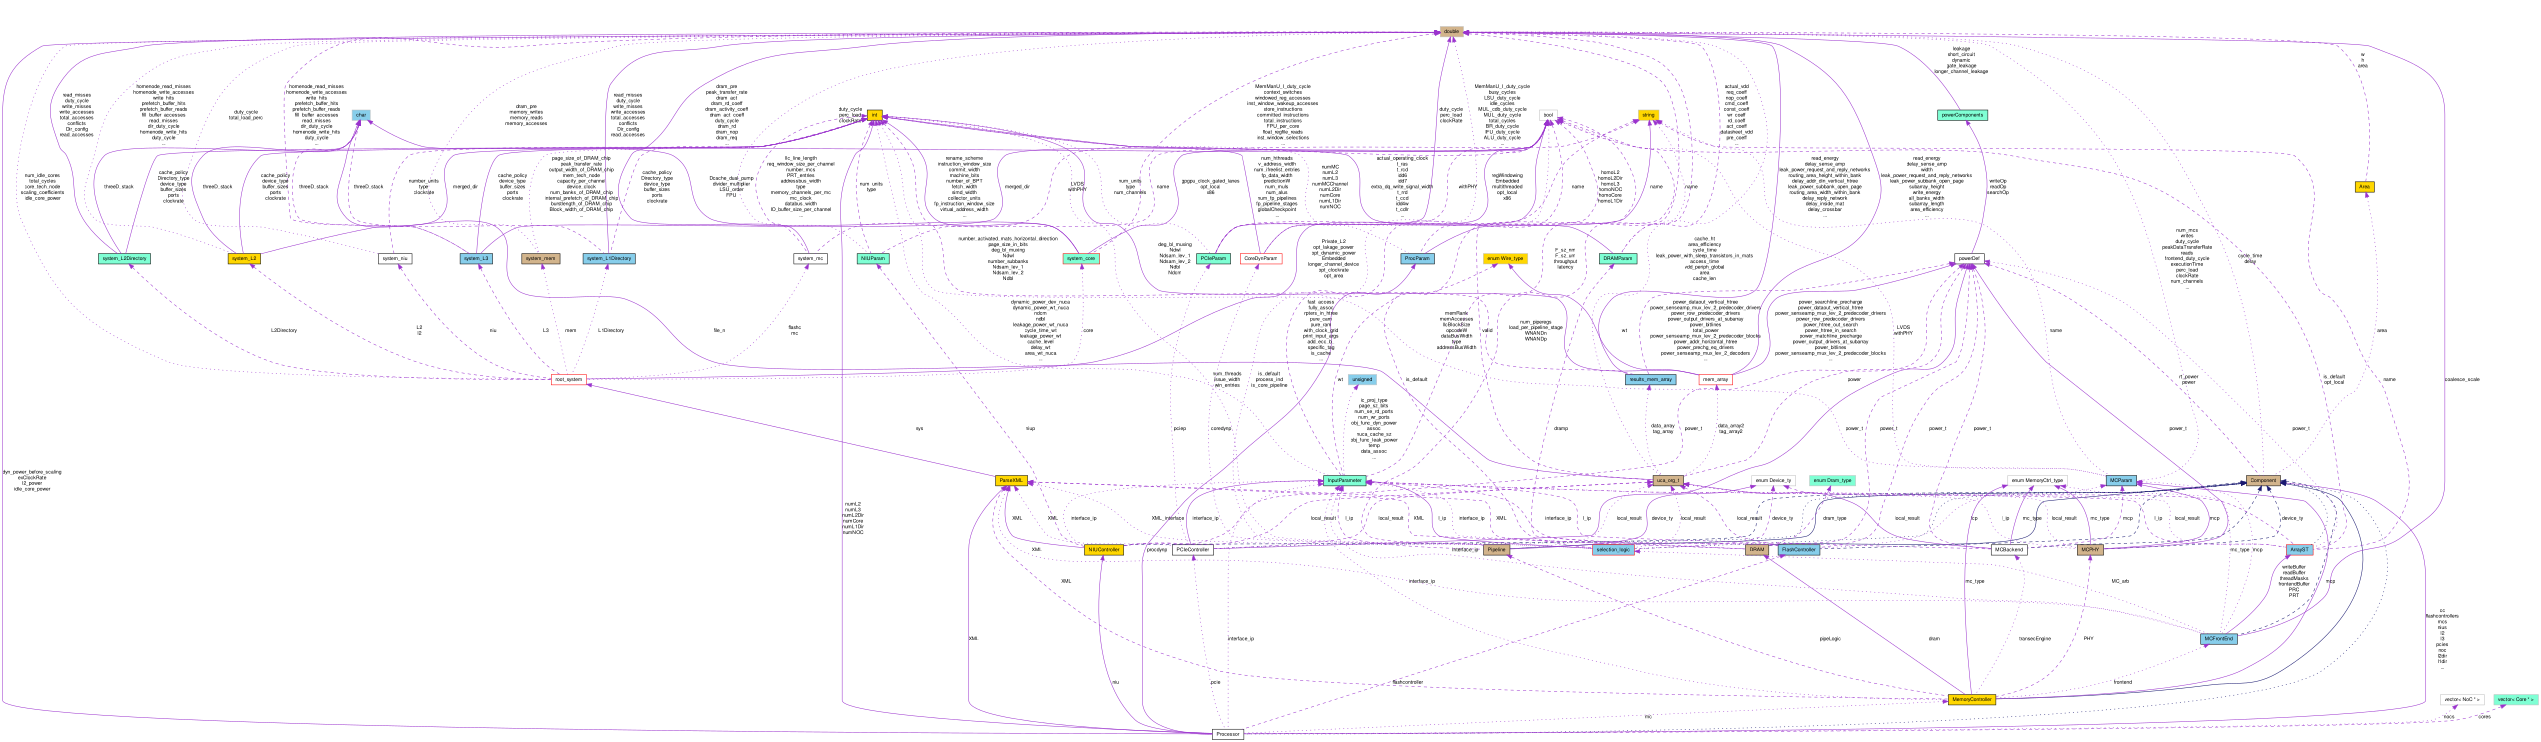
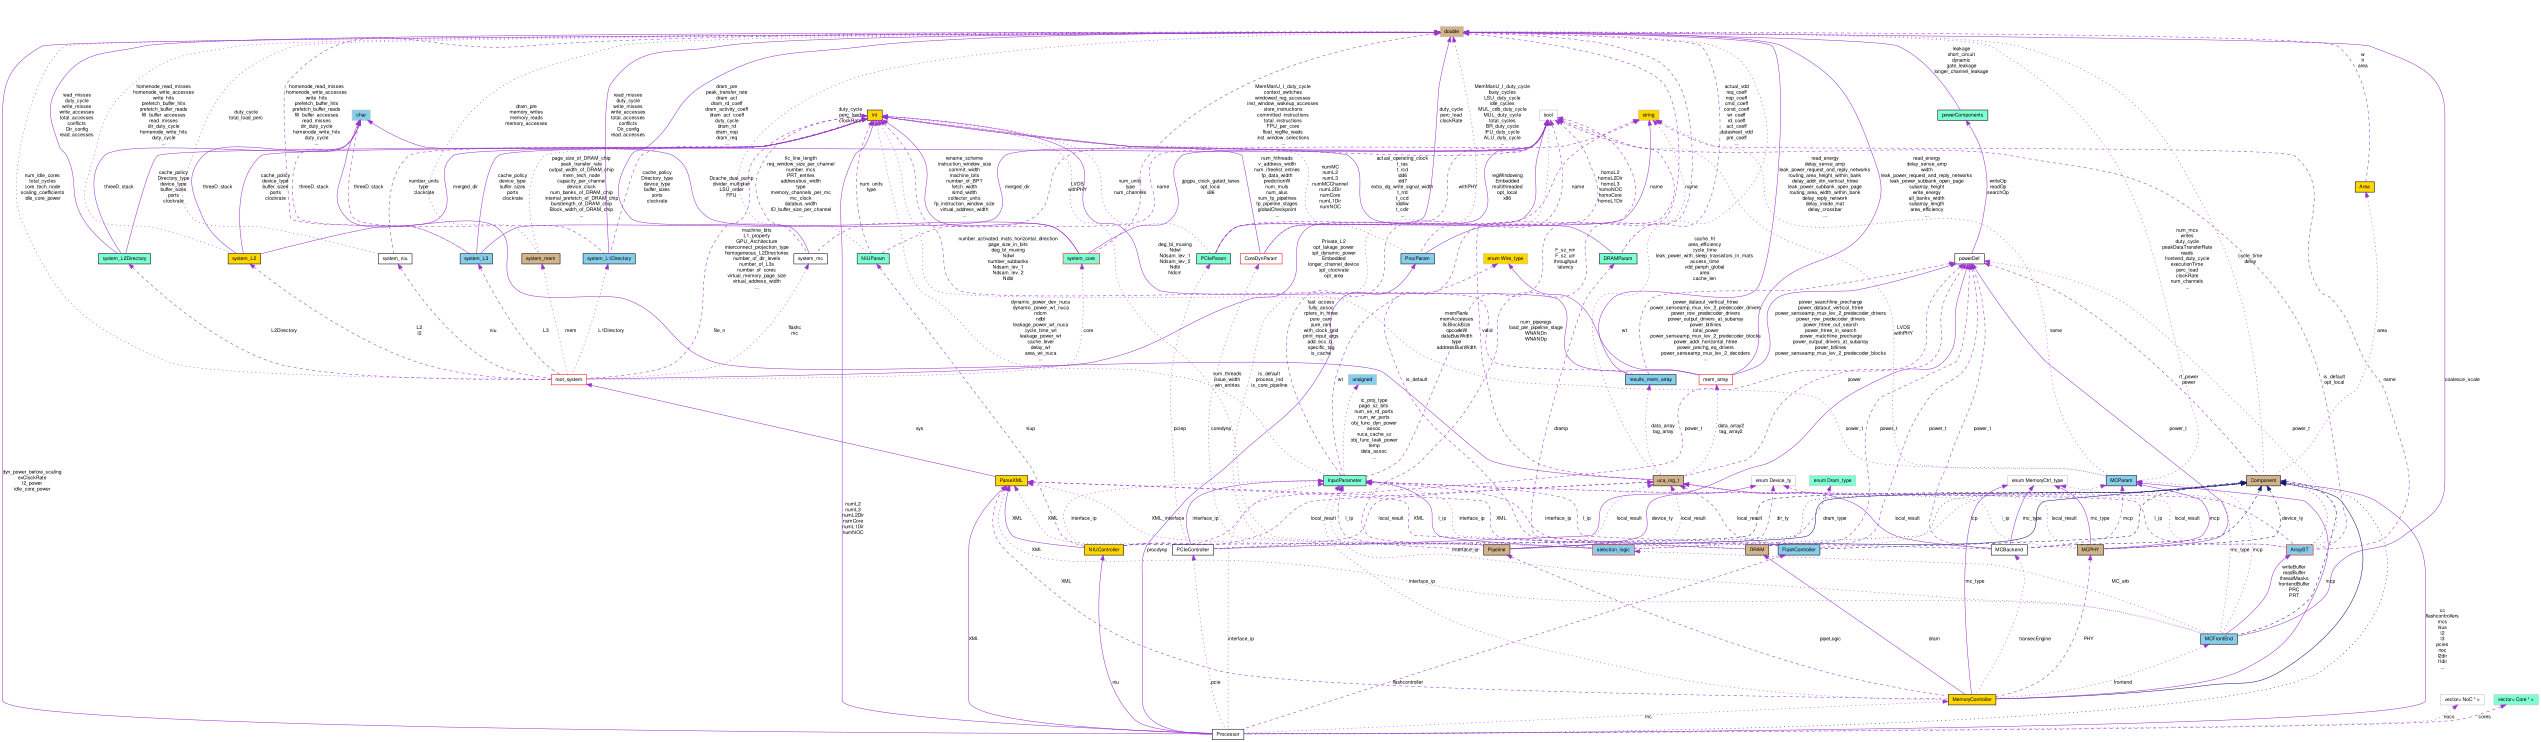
none -> (714, 243)
(1783, 518) -> (1783, 518)
